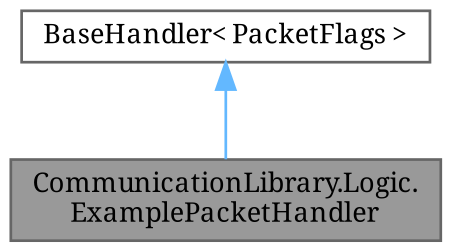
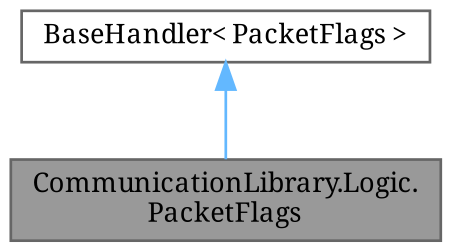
(226, 200) -> (226, 200)
